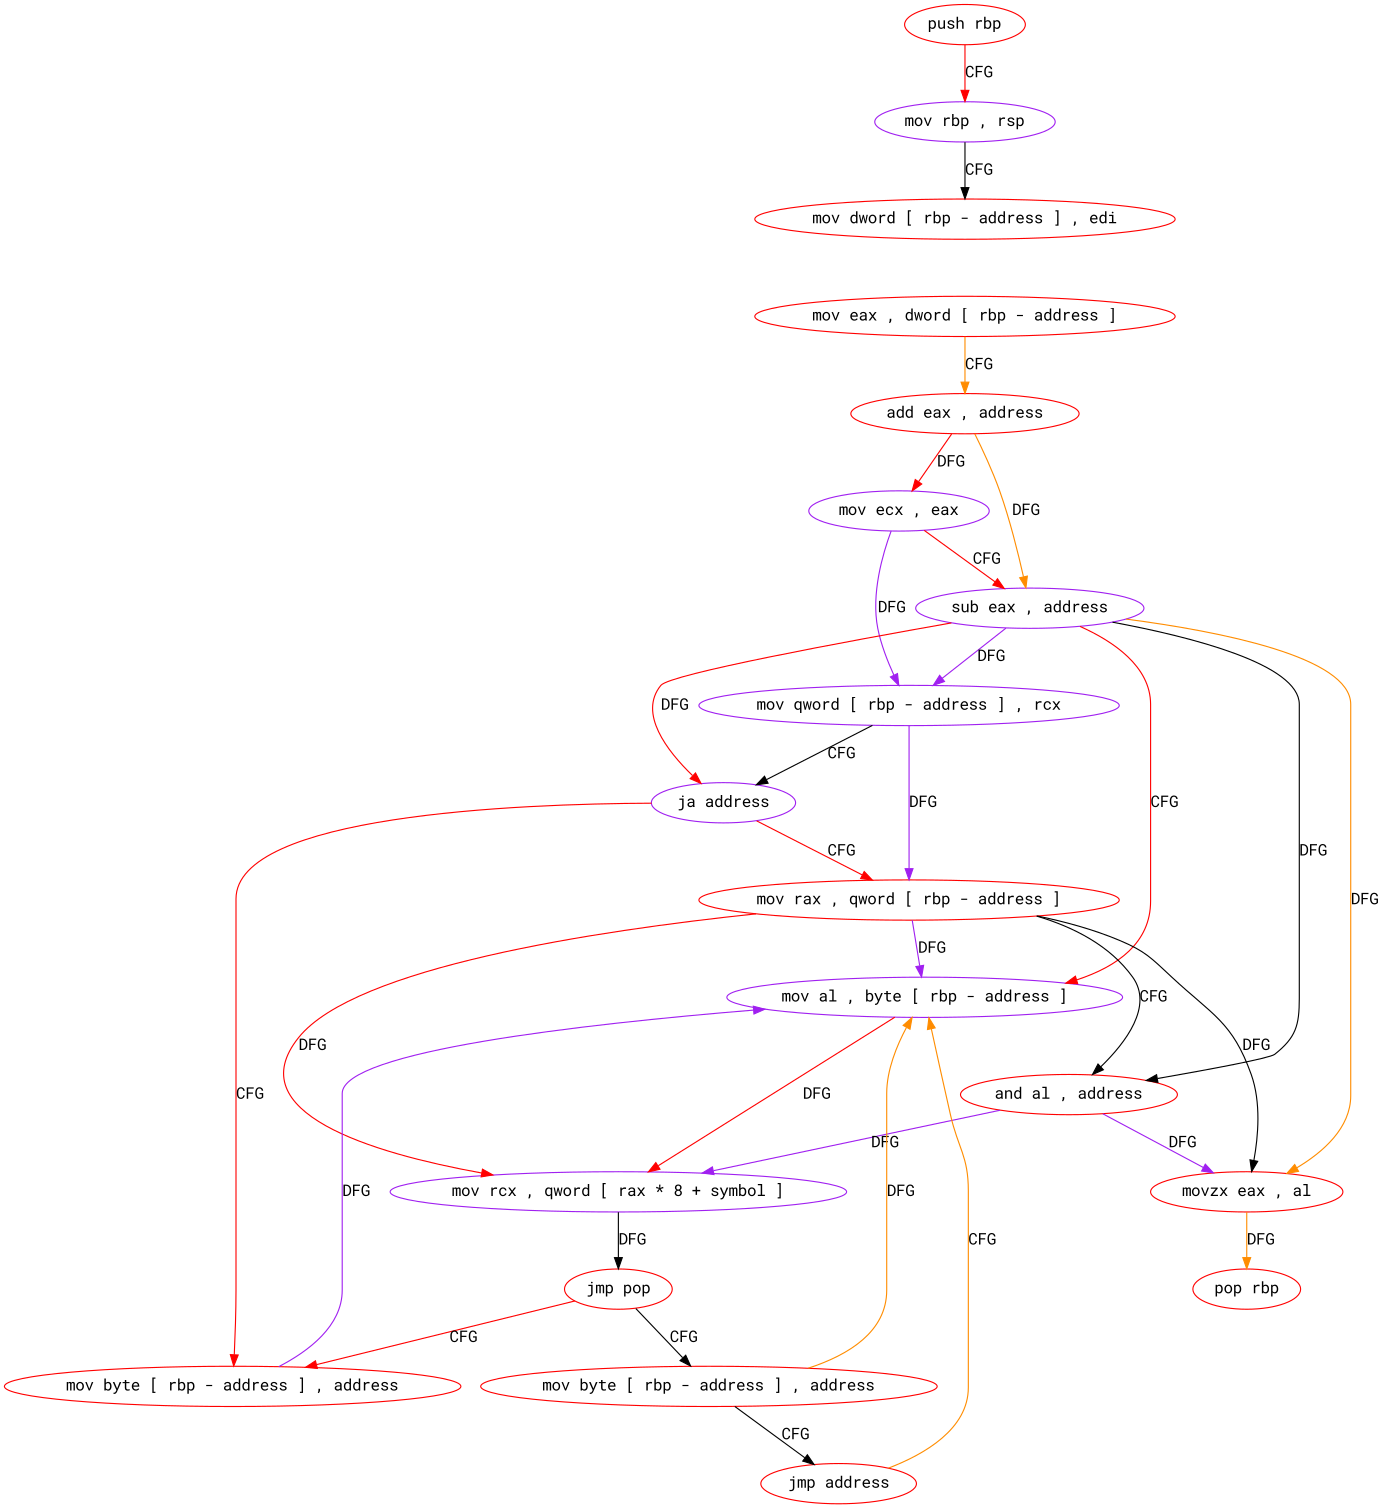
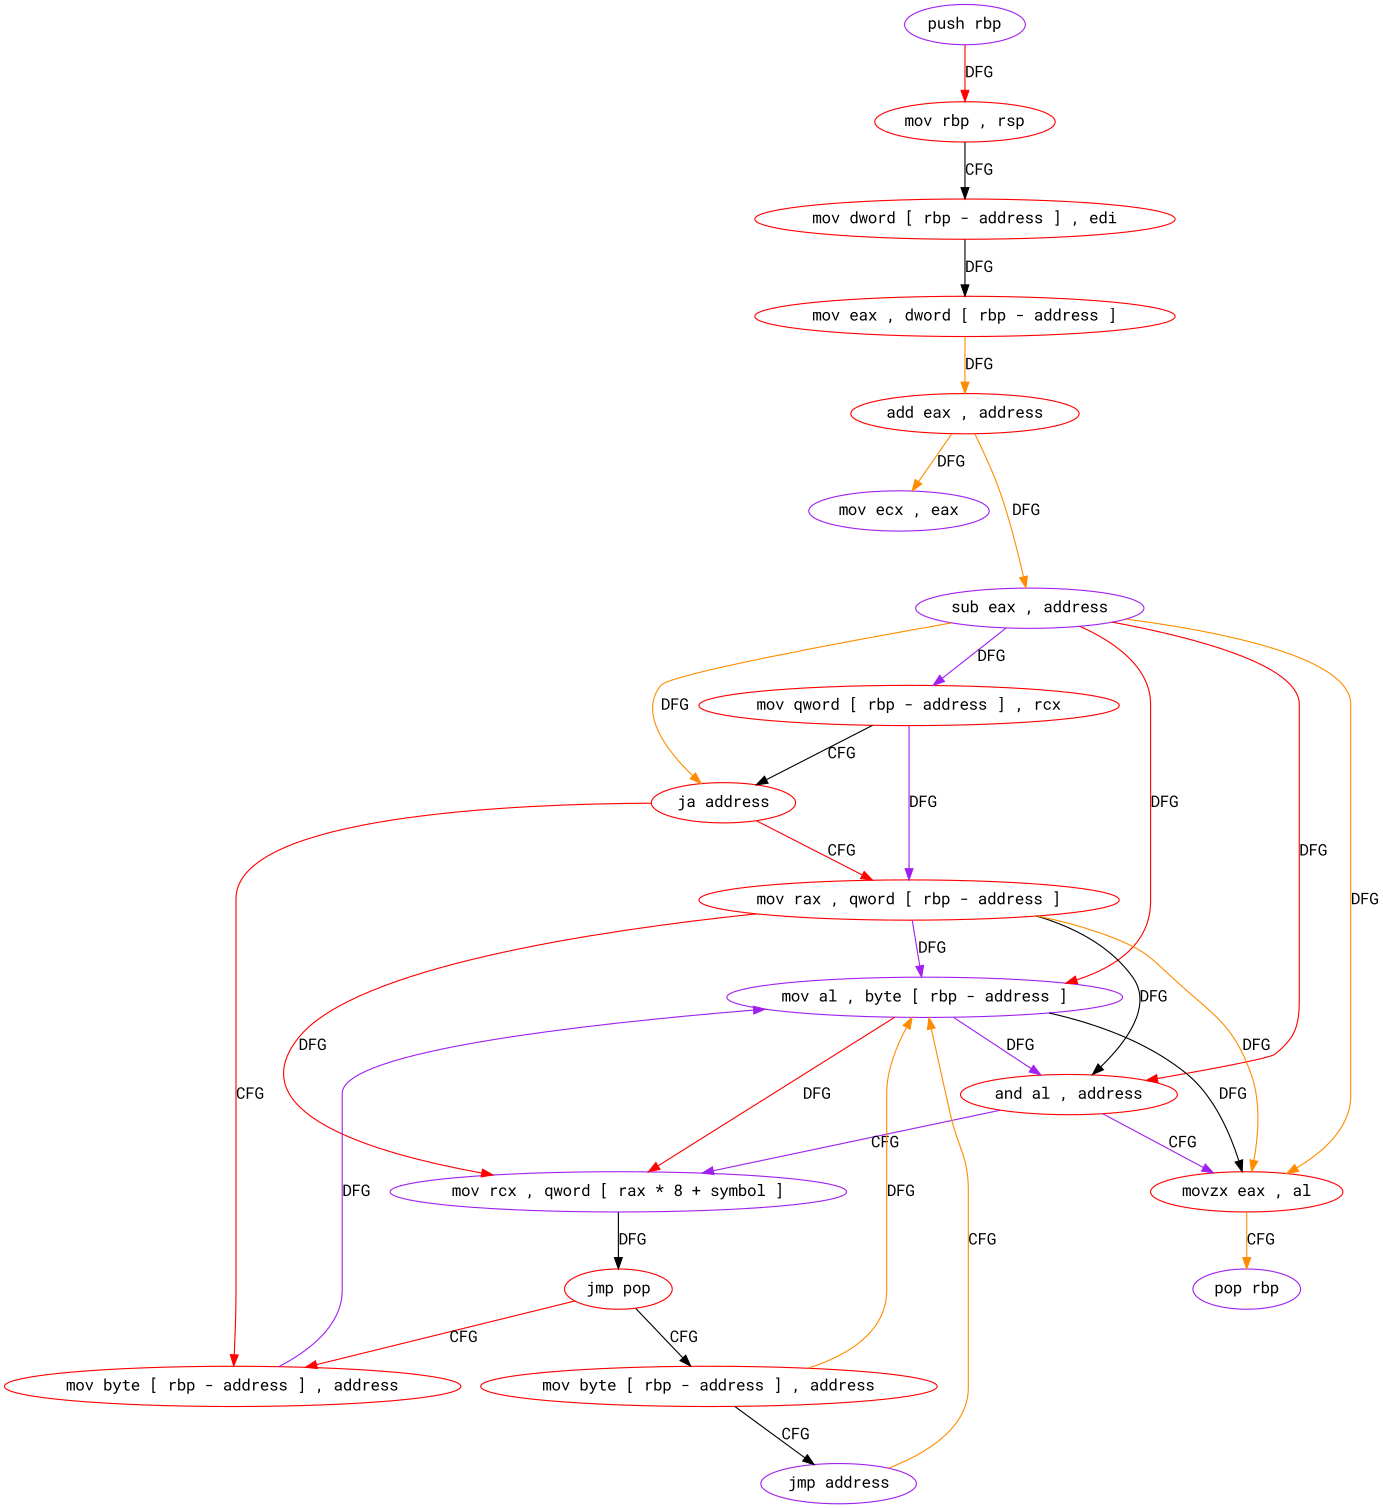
(965, 25) -> (965, 25)
(979, 73) -> (979, 73)
(965, 122) -> (965, 122)
none -> (965, 262)
(979, 365) -> (979, 365)
(935, 458) -> (935, 458)
(960, 556) -> none
(876, 604) -> none
(754, 660) -> (754, 660)
(909, 705) -> (909, 705)
(723, 803) -> (723, 803)
(1165, 803) -> (1165, 803)
(1299, 837) -> (1299, 837)
(1153, 997) -> (1153, 997)
(1196, 998) -> (1196, 998)
none -> (992, 1043)
none -> (1167, 1060)
(885, 1143) -> (885, 1143)
(1182, 1143) -> (1182, 1143)
(1261, 1240) -> (1261, 1240)
(1247, 1289) -> (1247, 1289)
(839, 1484) -> (839, 1484)
